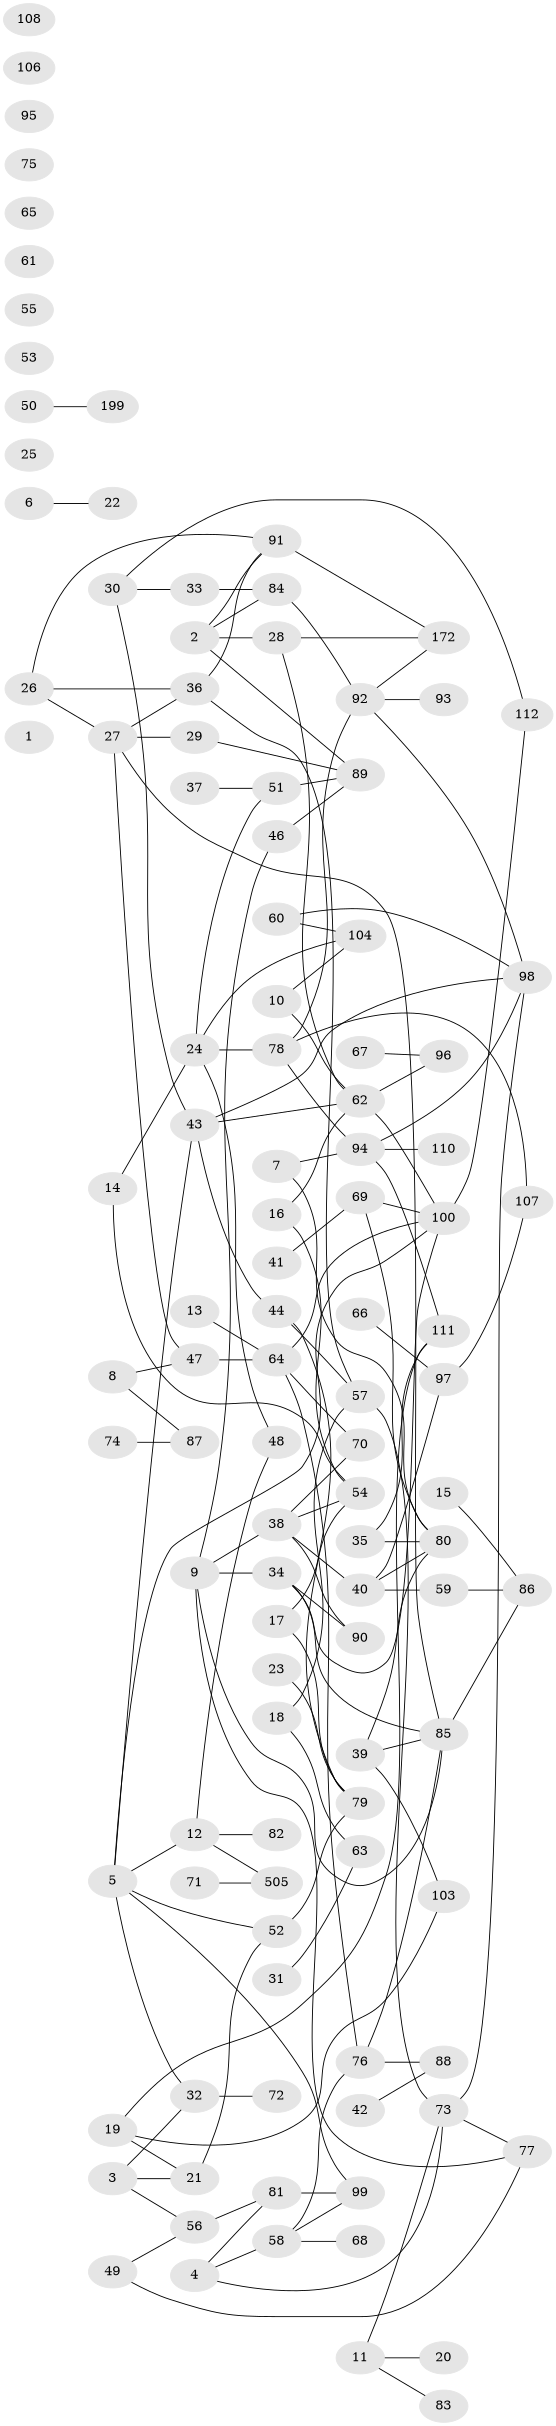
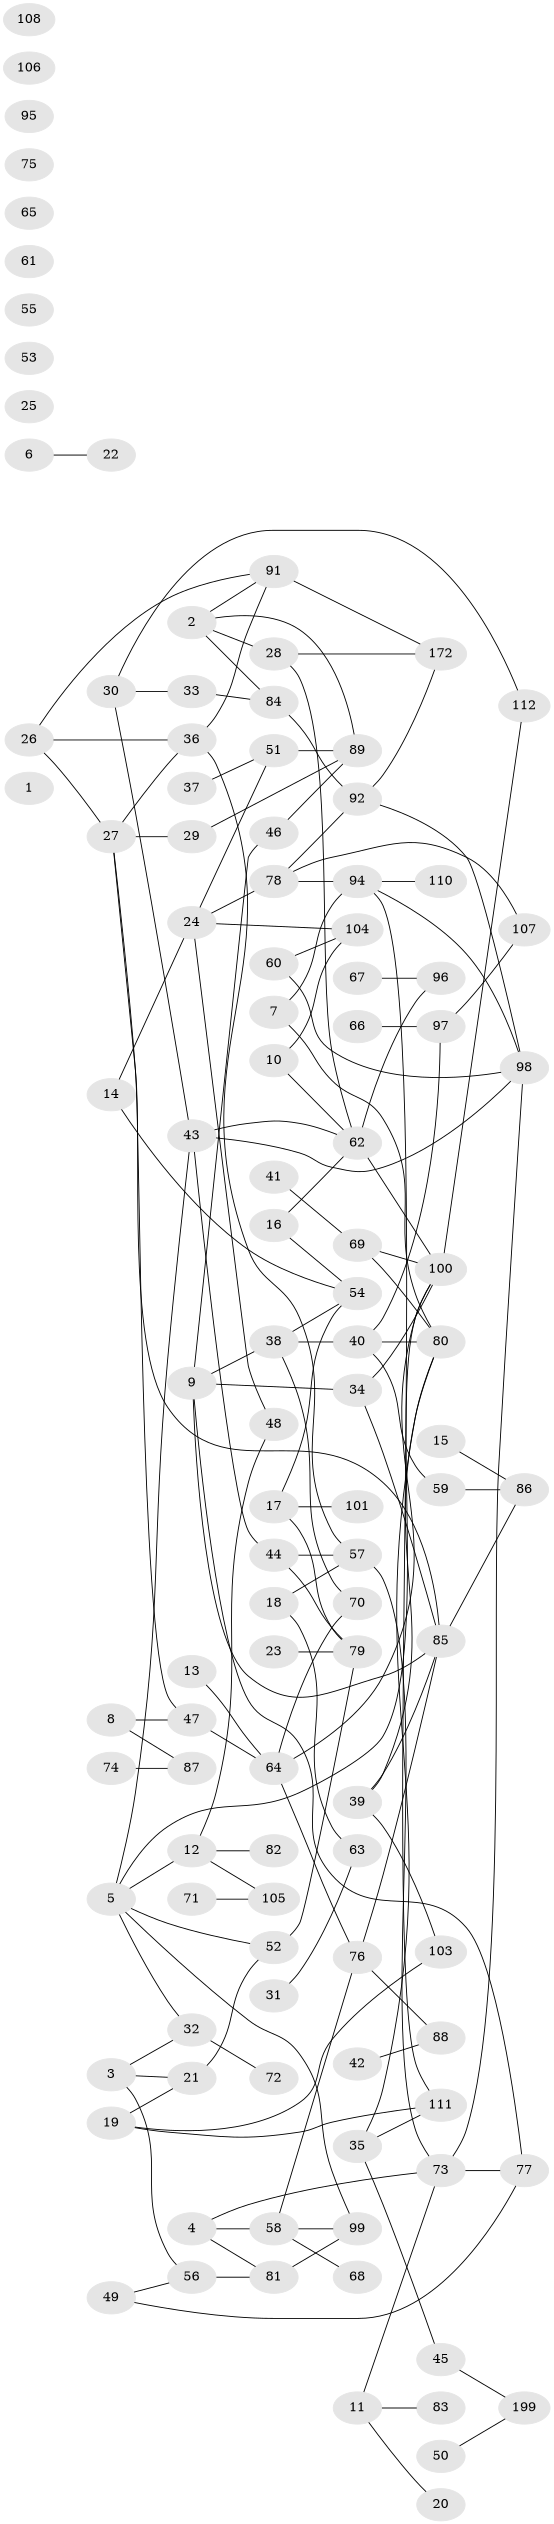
(444, 700) -> none
none -> (357, 1507)
(360, 1638) -> none
(277, 1883) -> (274, 1899)
none -> (441, 2360)
